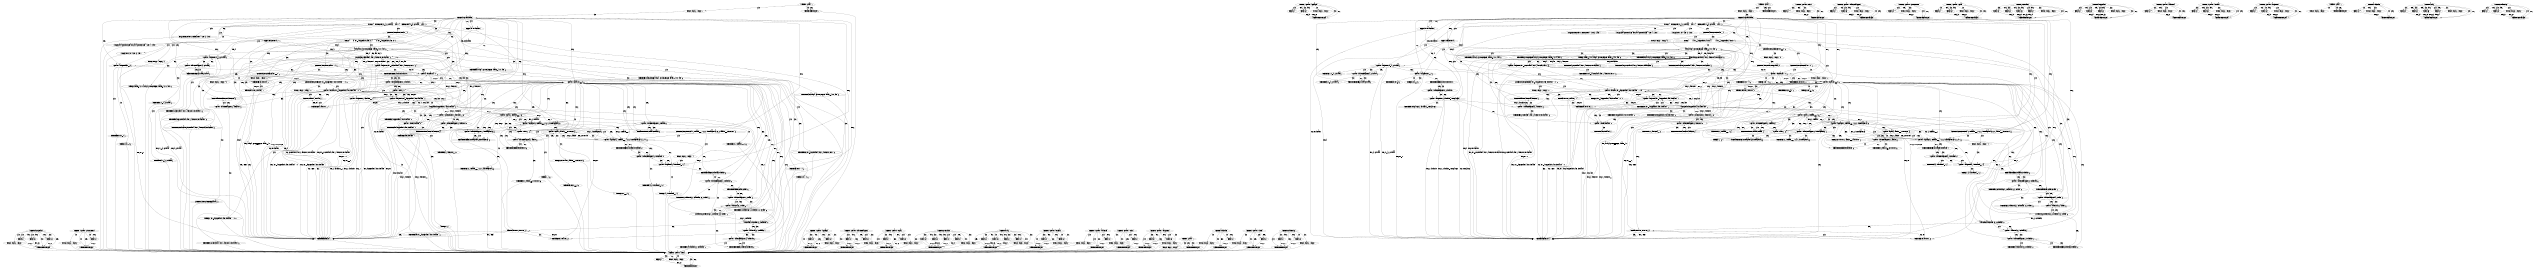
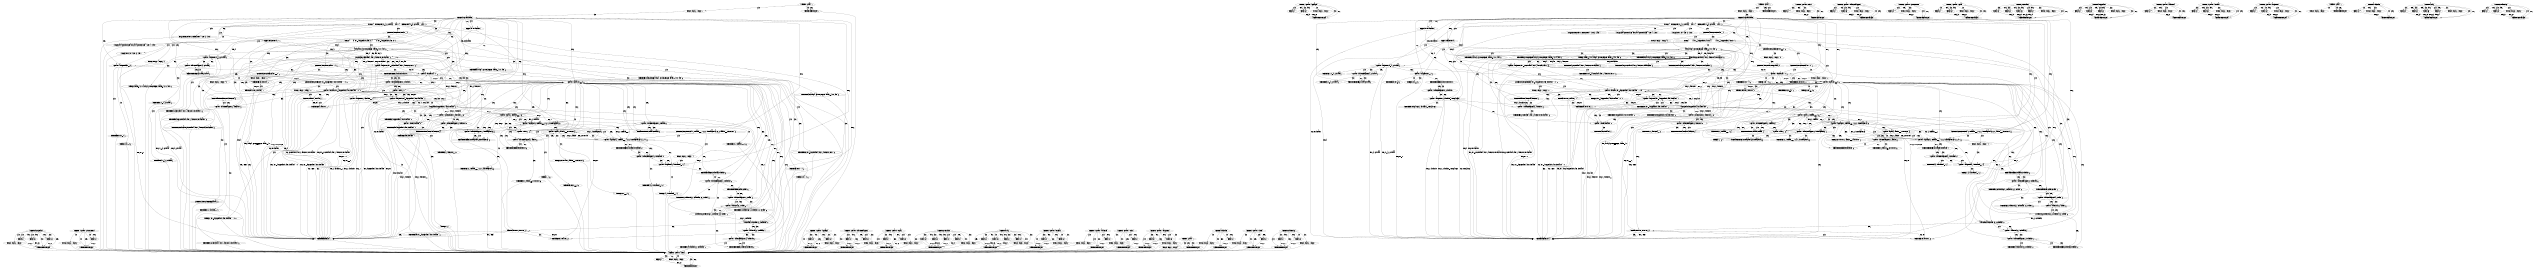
none -> (209, 210)
